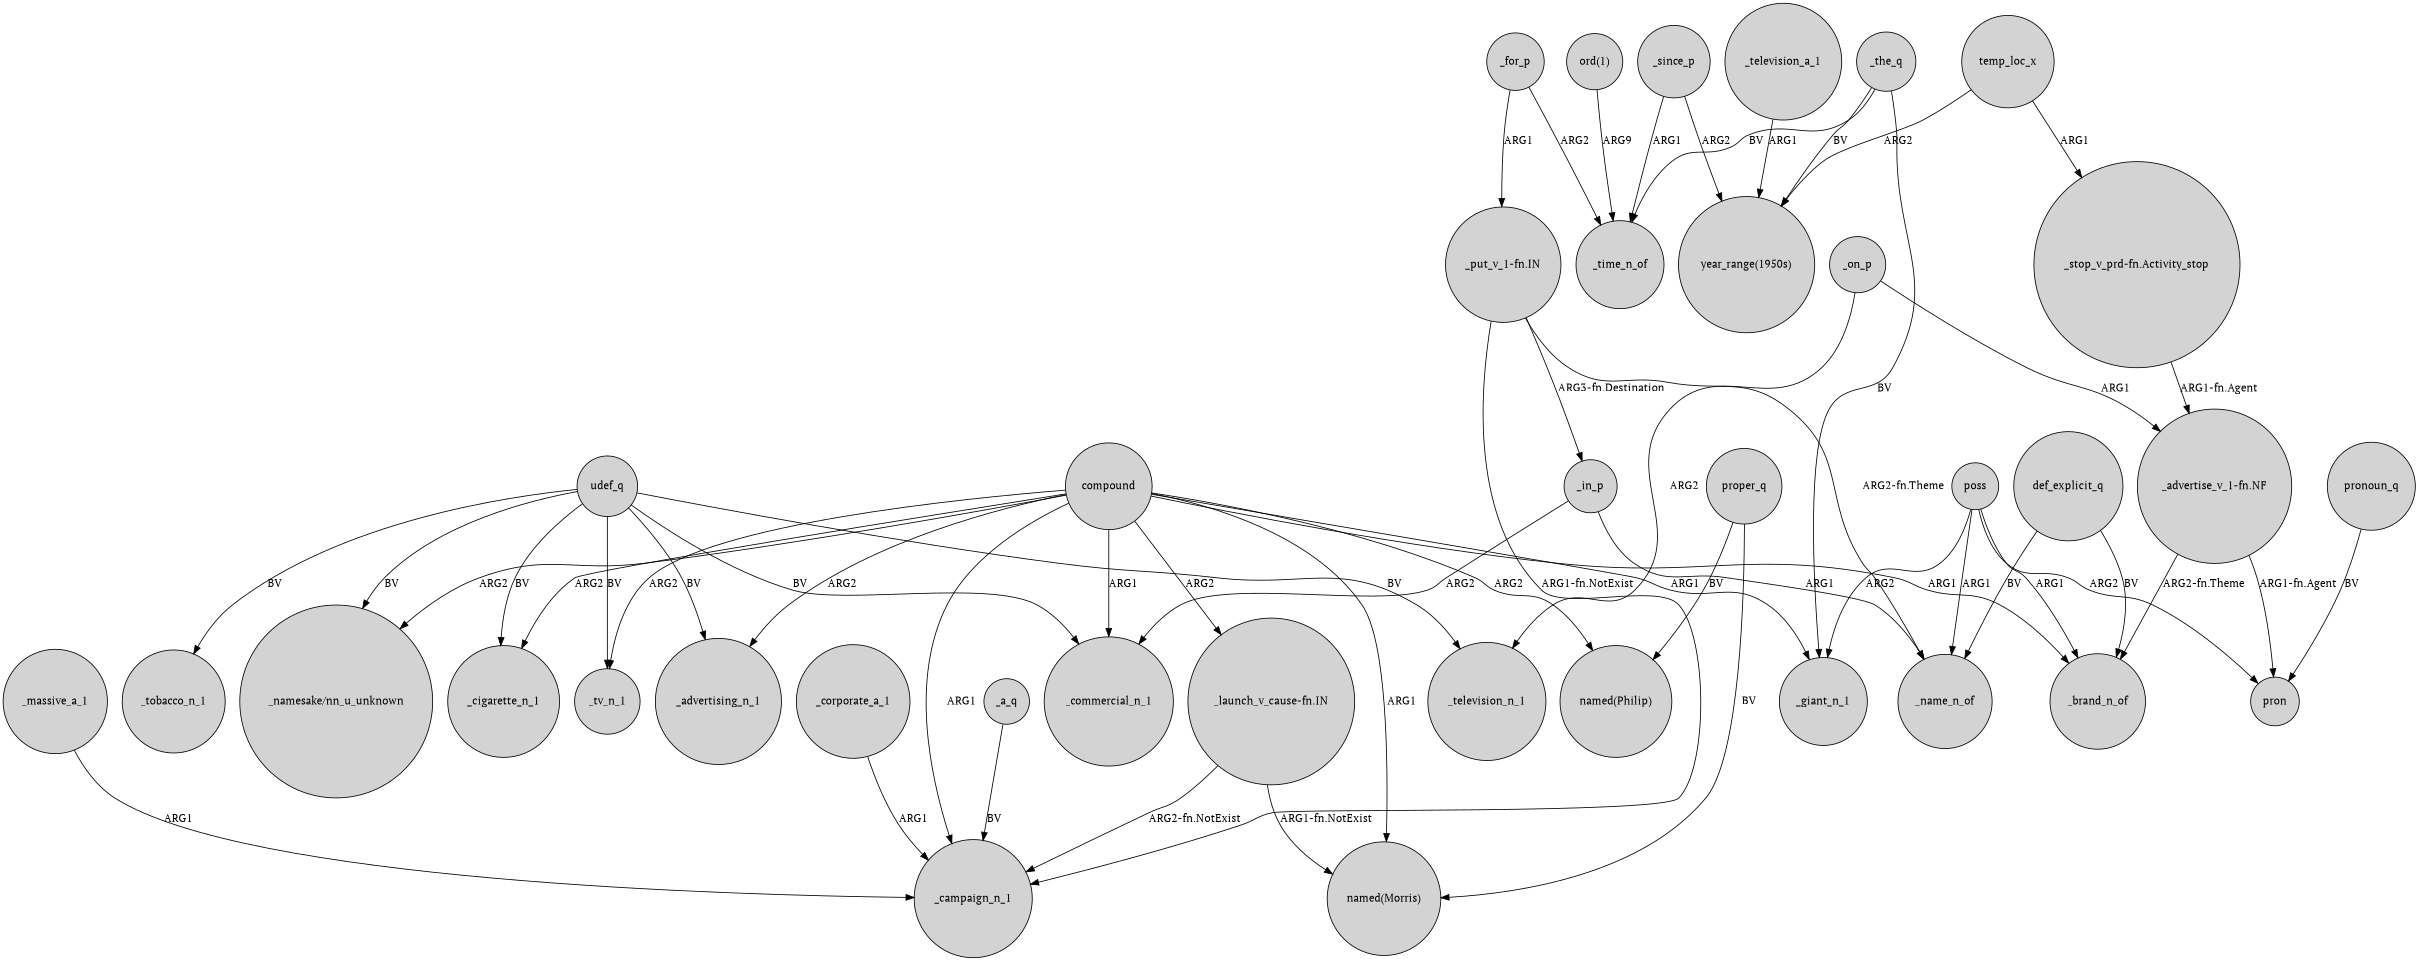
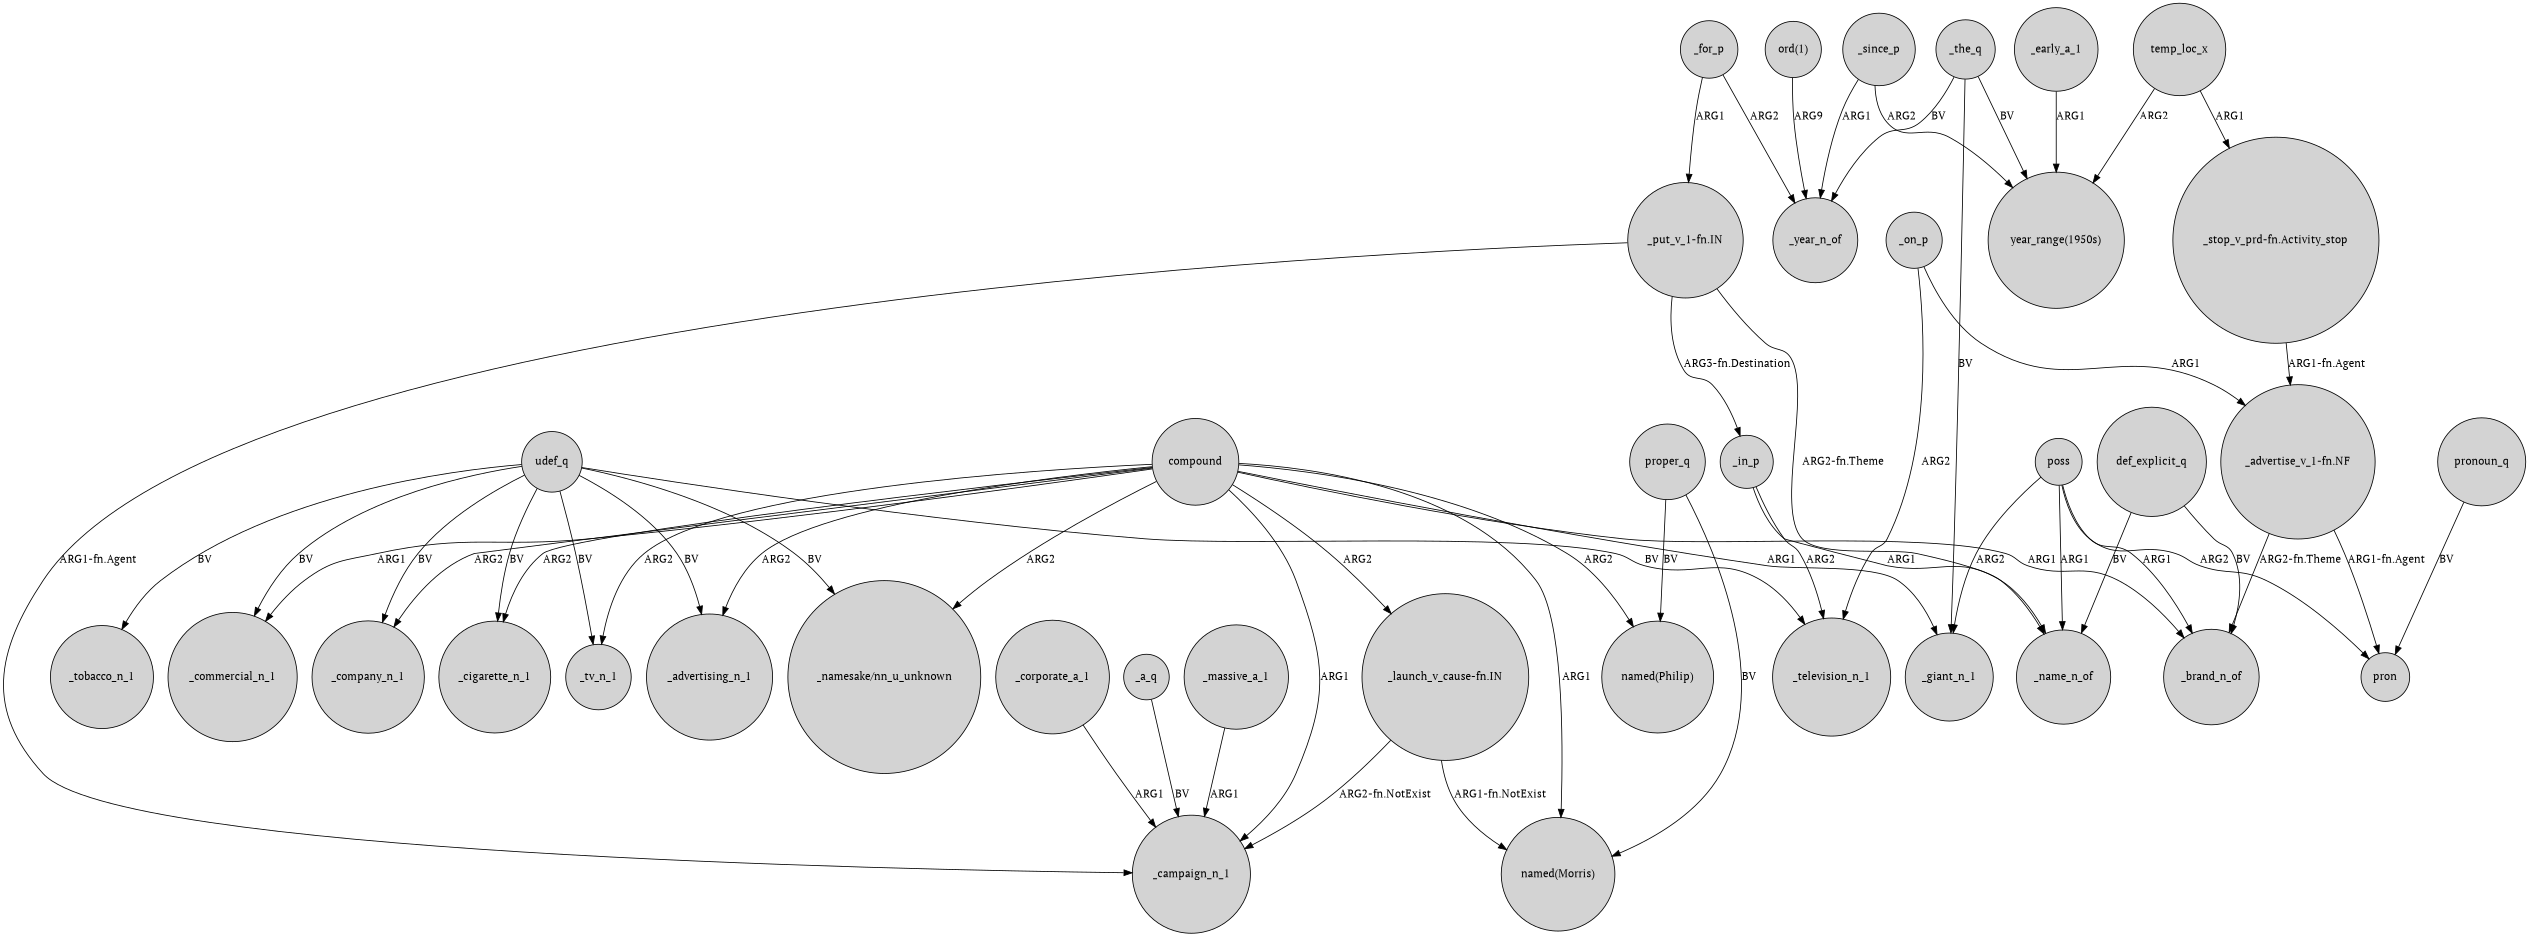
(1783, 62) -> (2056, 49)
(1620, 265) -> (1815, 240)
(1588, 584) -> (98, 560)
(1362, 596) -> (1793, 546)
none -> (368, 677)
